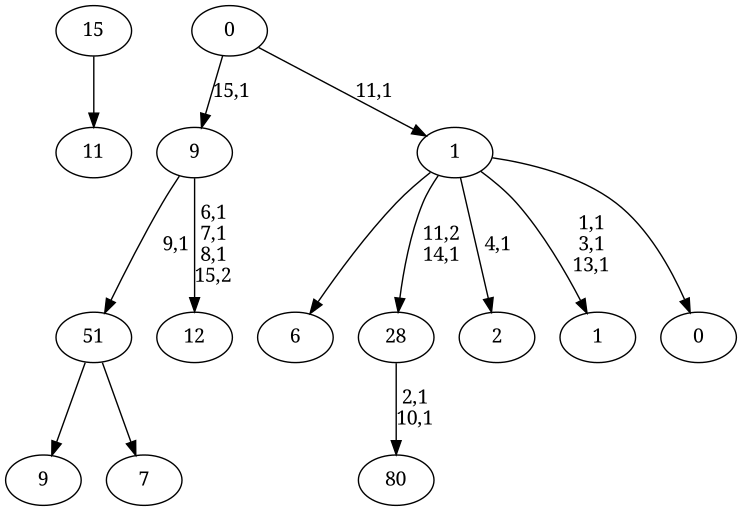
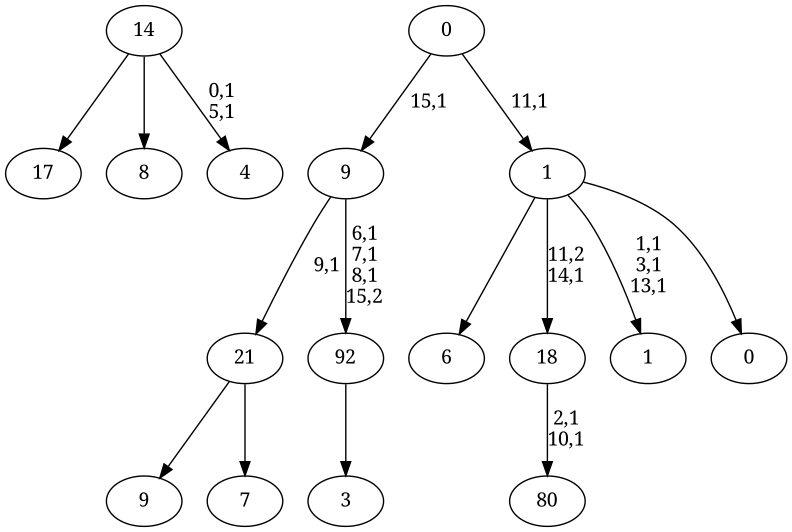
(94, 31) -> (144, 31)
(94, 153) -> (43, 174)
none -> (144, 174)
none -> (245, 174)
(94, 337) -> (245, 358)
(195, 337) -> (346, 358)
(396, 337) -> (547, 358)
(497, 337) -> none
none -> (346, 501)
